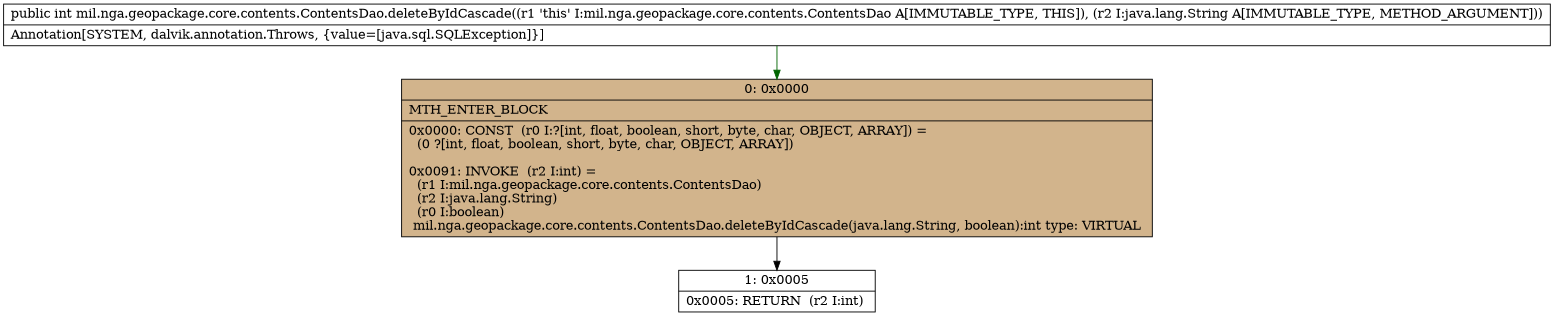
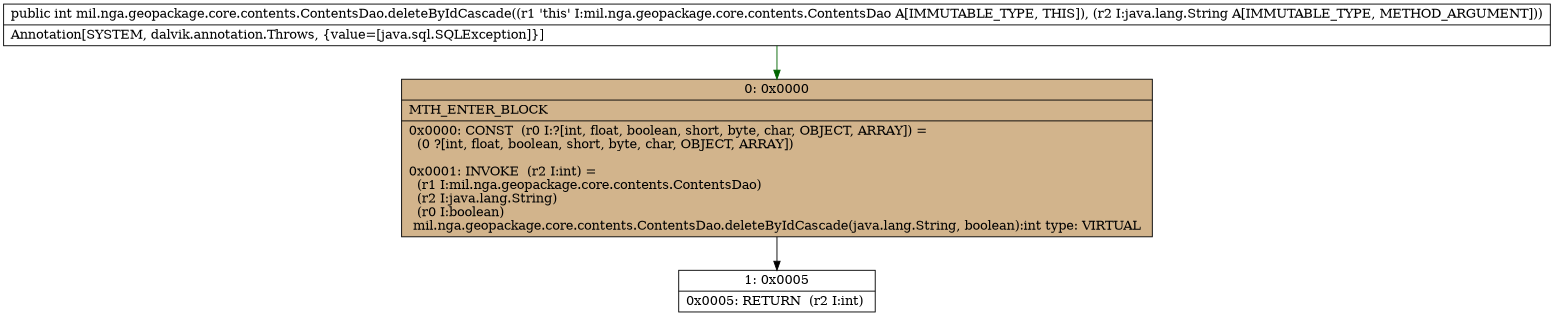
(505, 172) -> (505, 172)
